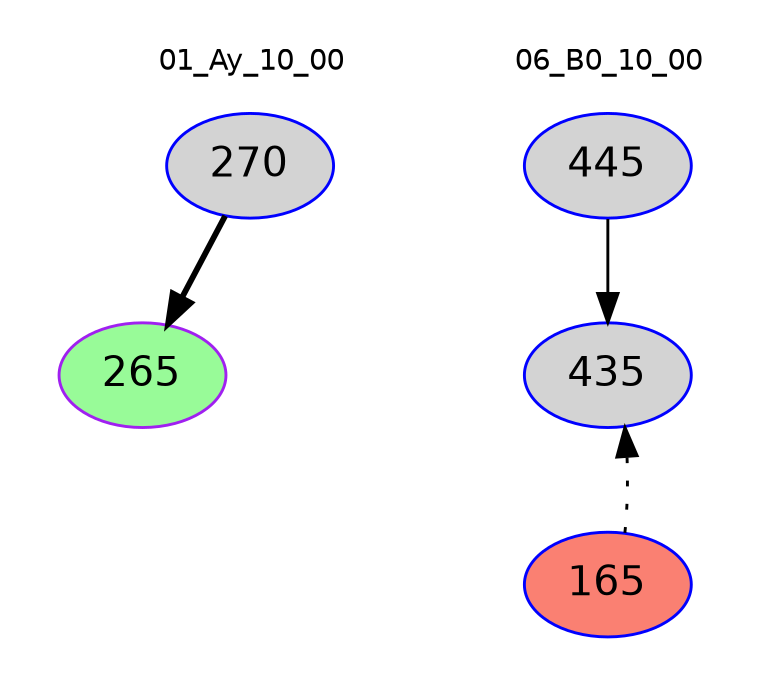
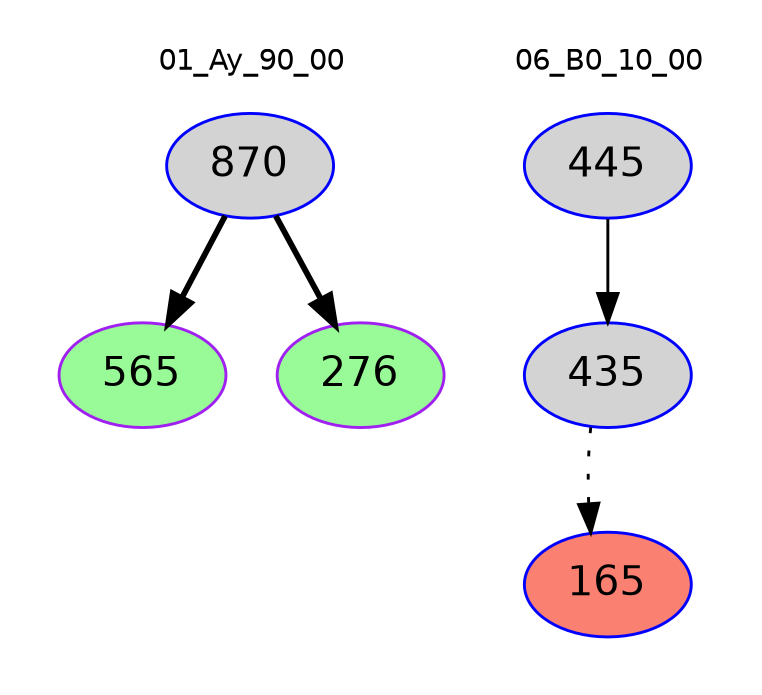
(252, 63) -> (252, 63)
(250, 166) -> (250, 166)
(143, 375) -> (143, 375)
none -> (361, 375)
(627, 495) -> (588, 465)
